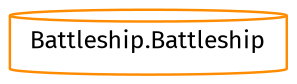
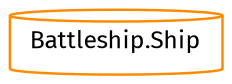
(148, 42) -> (116, 42)
